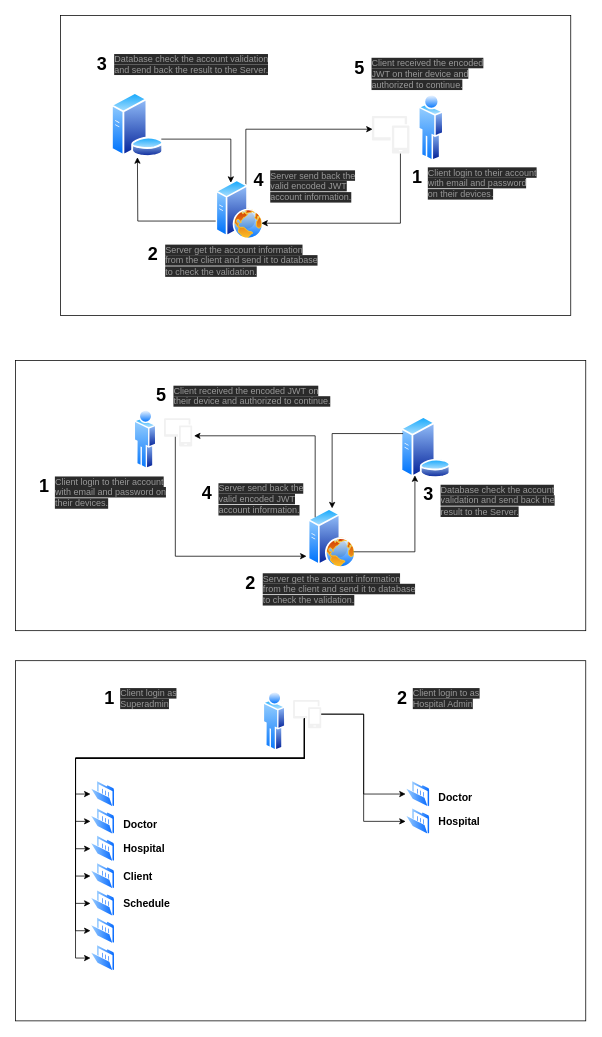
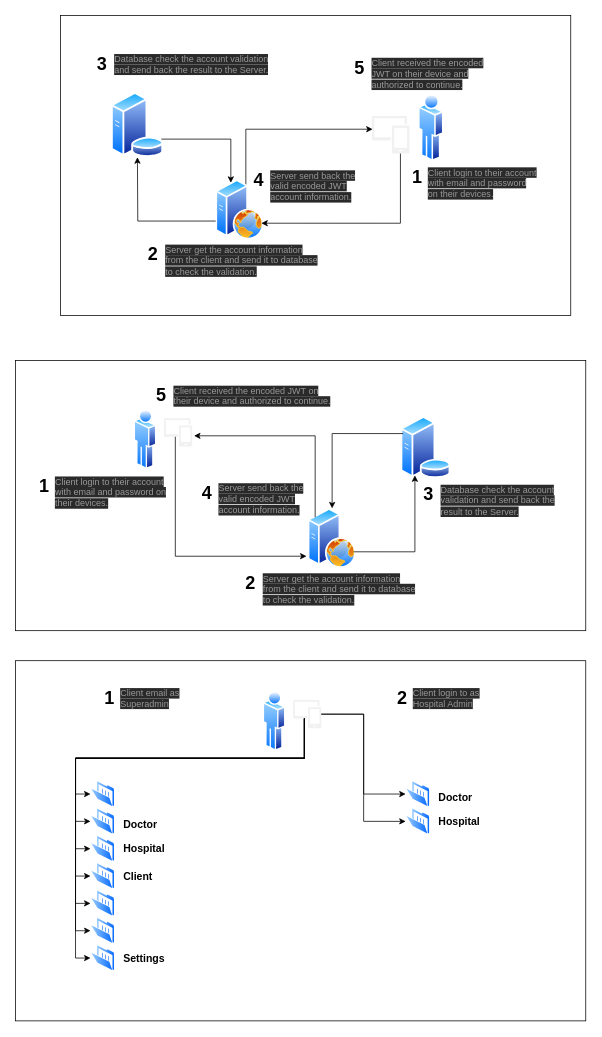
(150, 699) -> (150, 699)
(149, 903) -> none
none -> (149, 958)
